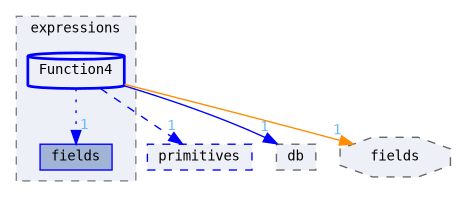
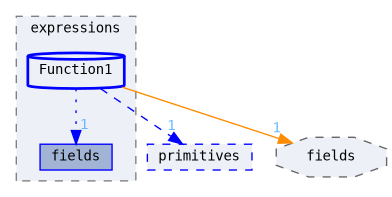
(76, 71) -> (76, 71)
(296, 157) -> none
